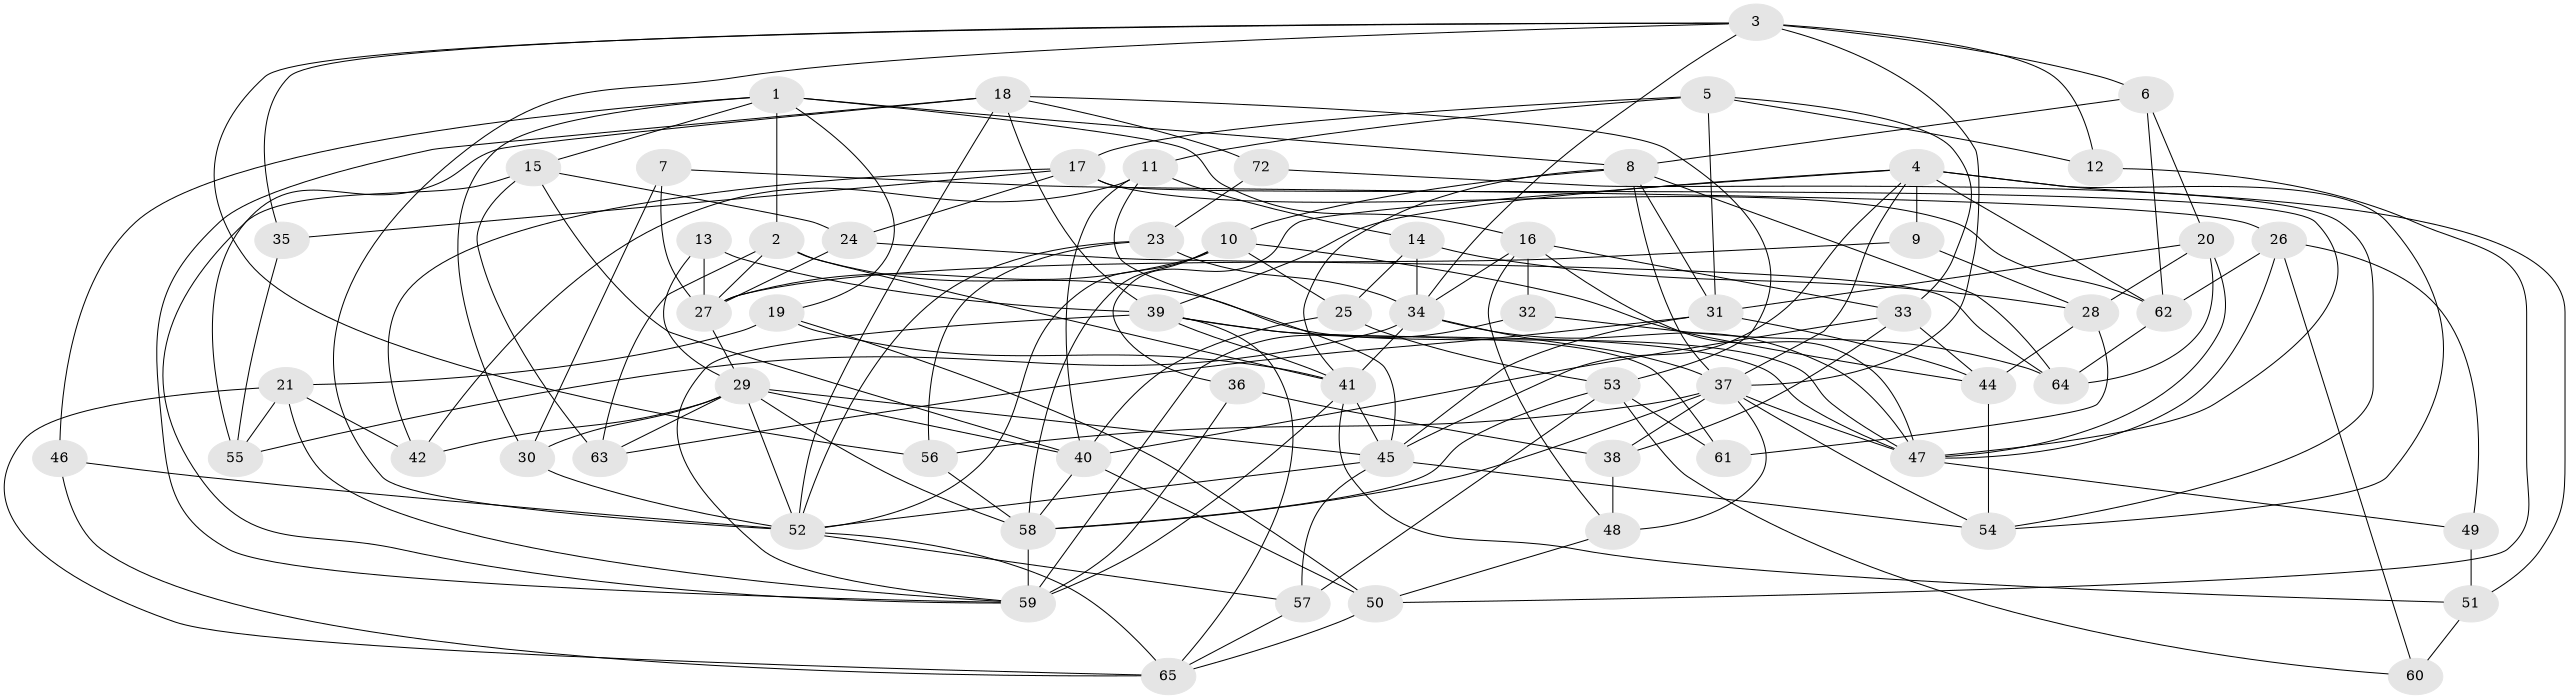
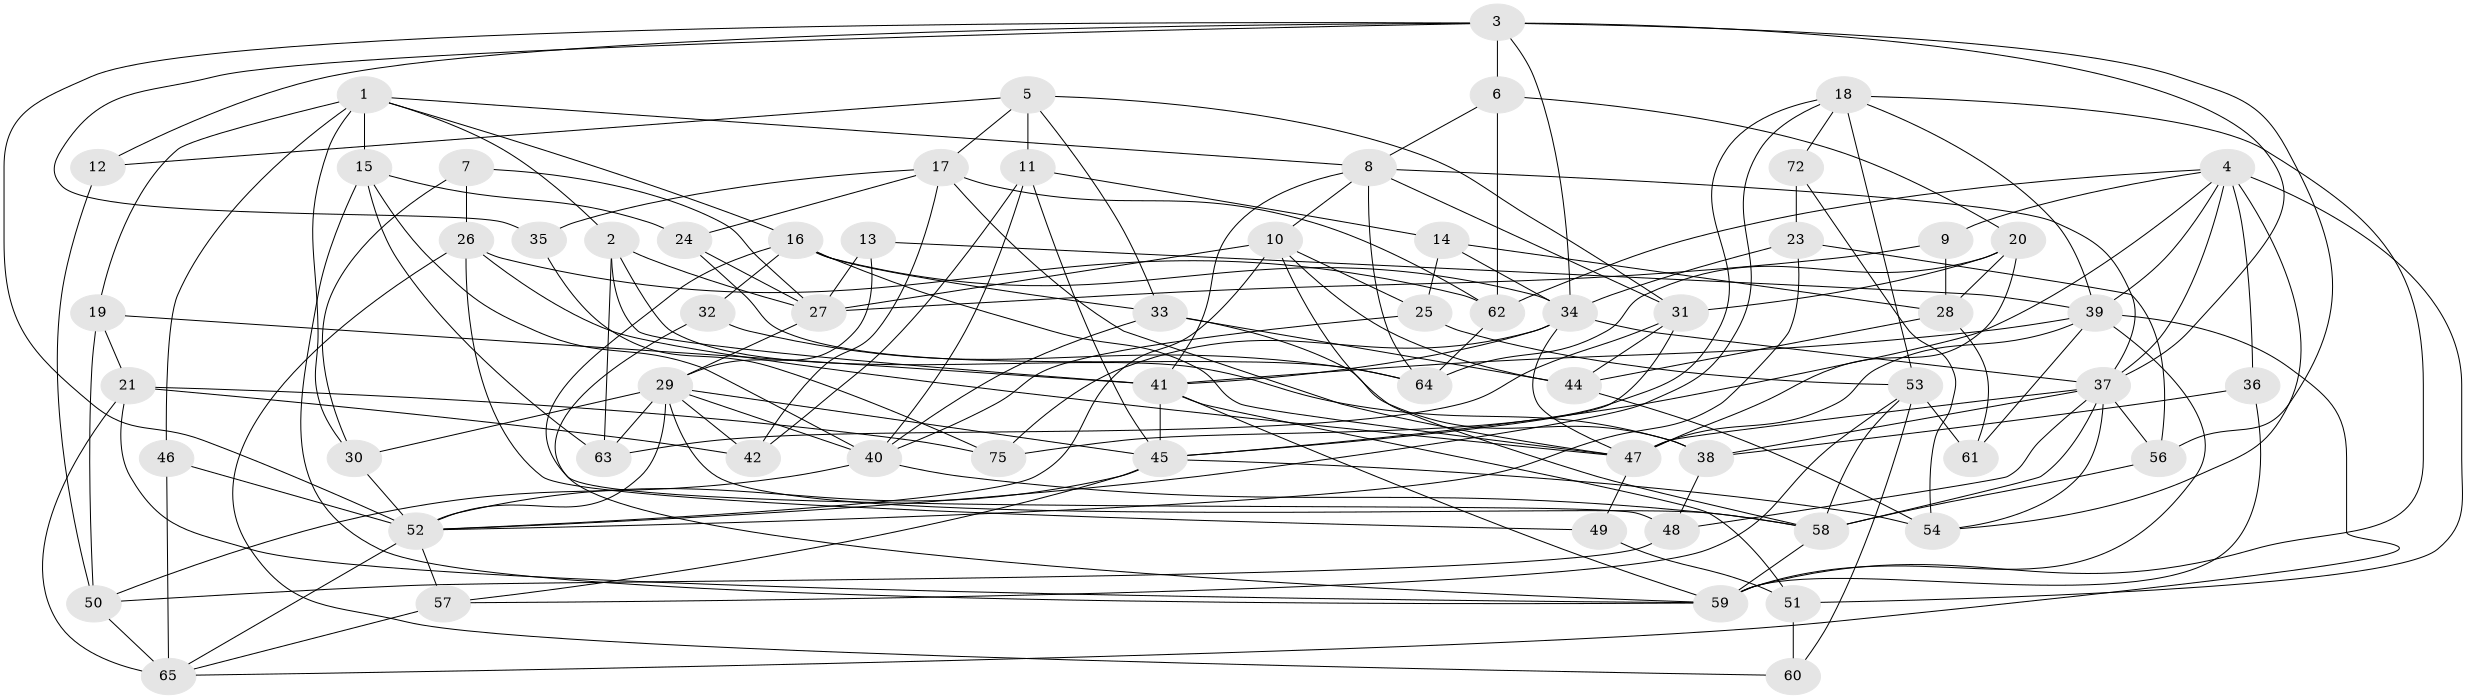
(1165, 290) -> (1219, 372)
(236, 458) -> (999, 458)
